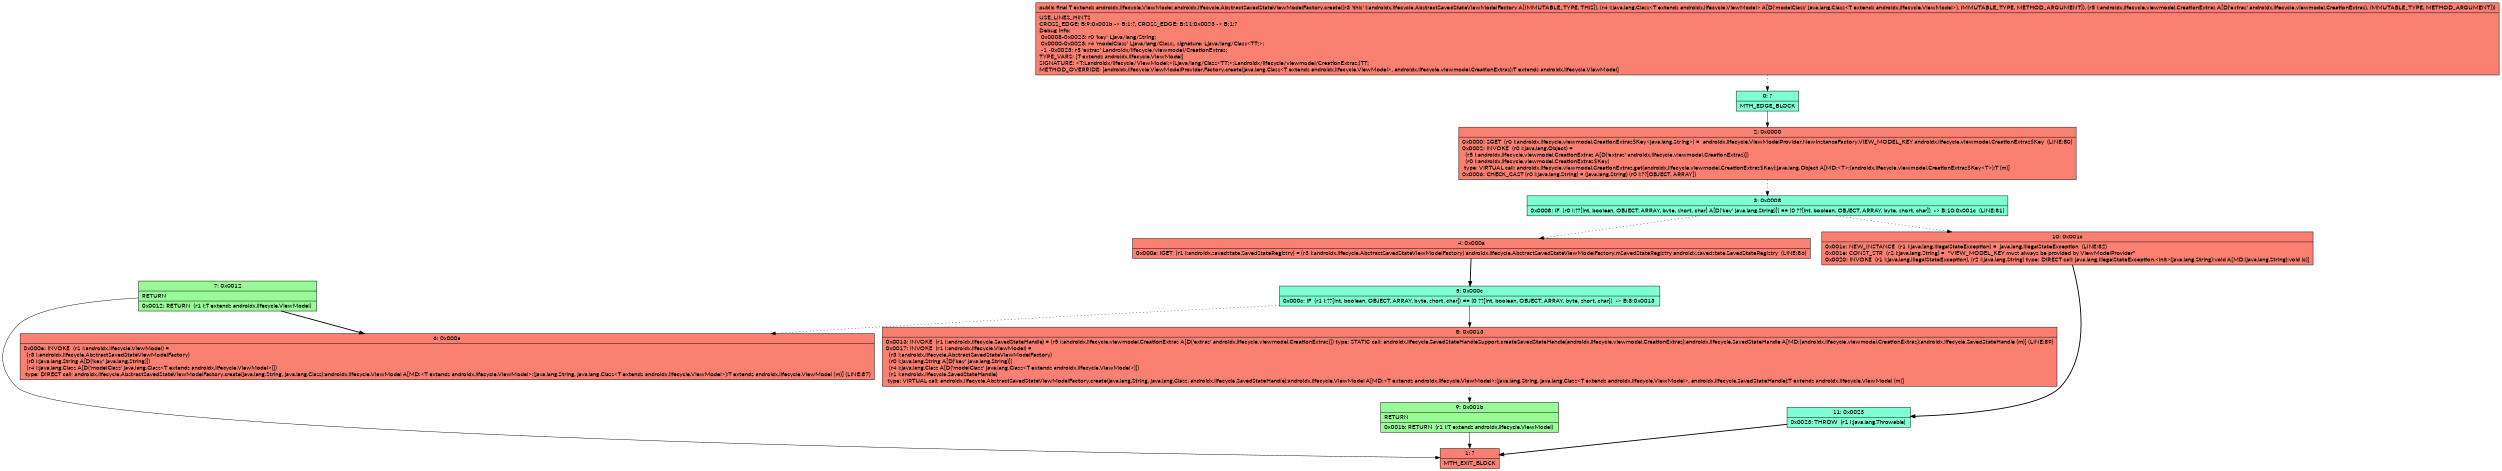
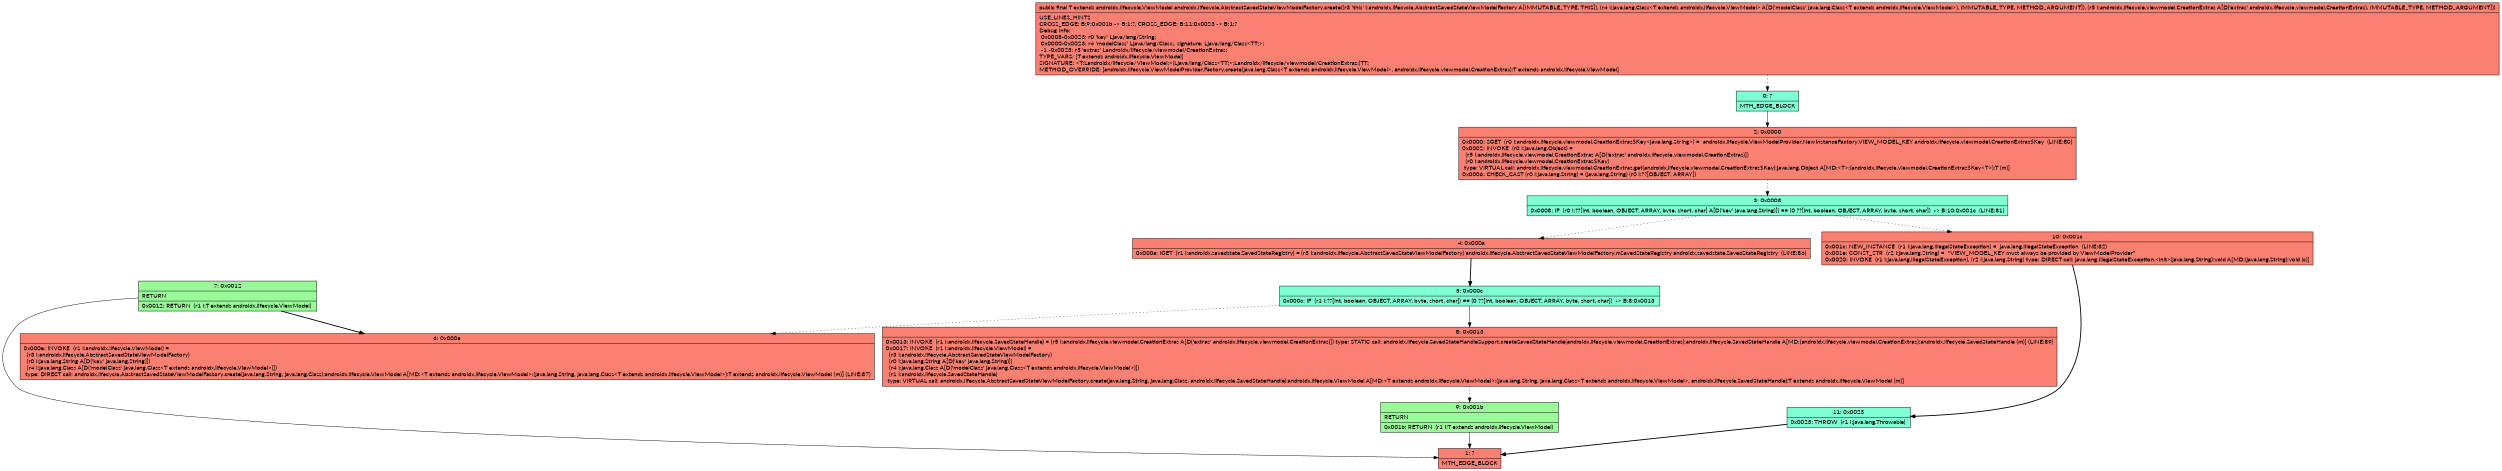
(1470, 463) -> (1470, 463)
